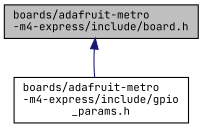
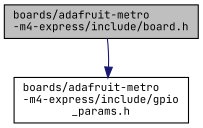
(94, 63) -> (108, 53)
